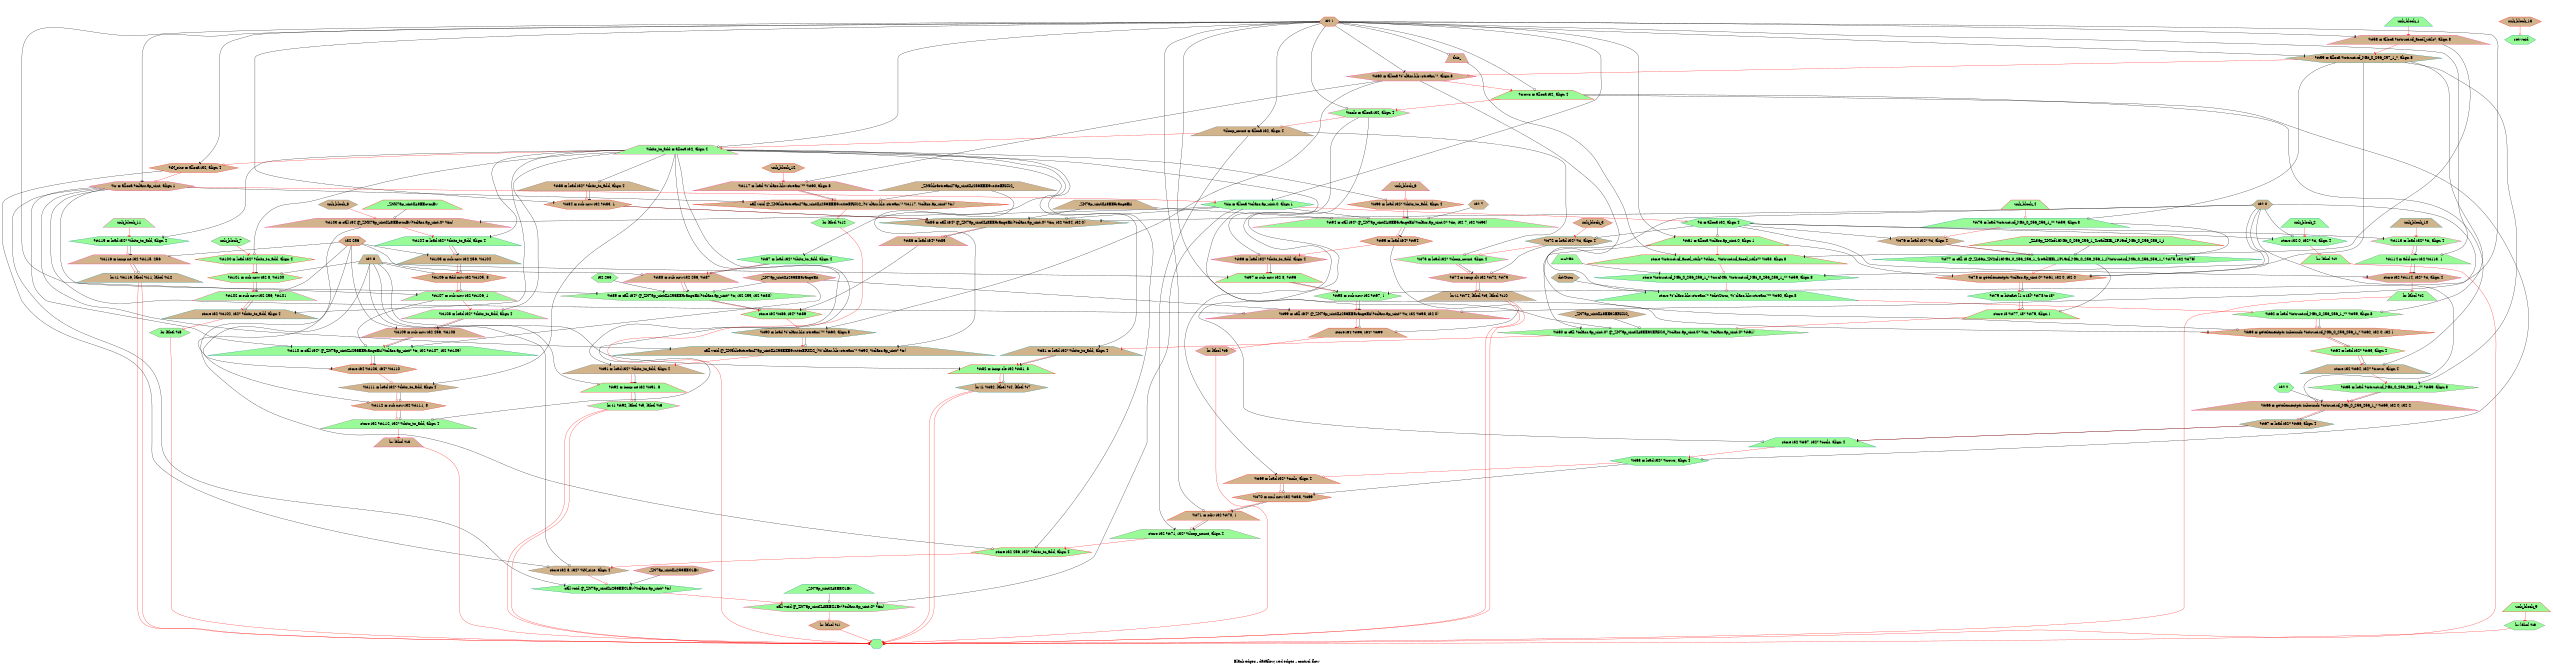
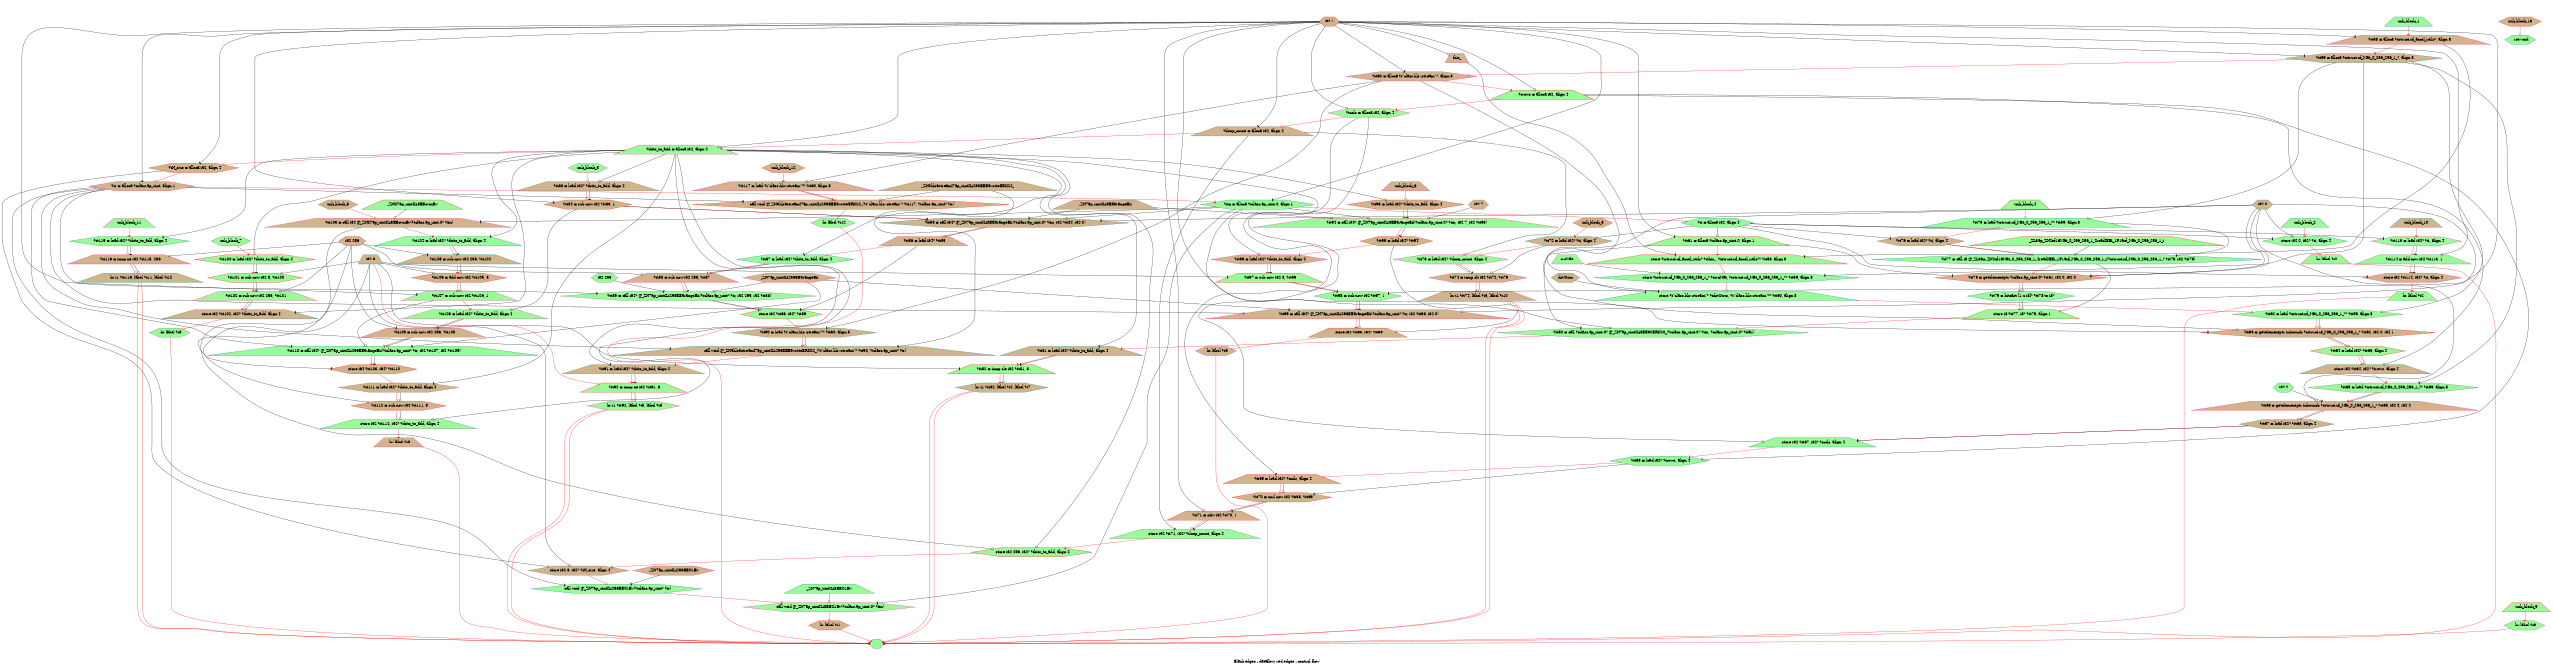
(2364, 58) -> (2364, 58)
none -> (588, 168)
(522, 202) -> (548, 263)
none -> (858, 250)
(1602, 314) -> none
(522, 328) -> (522, 328)
